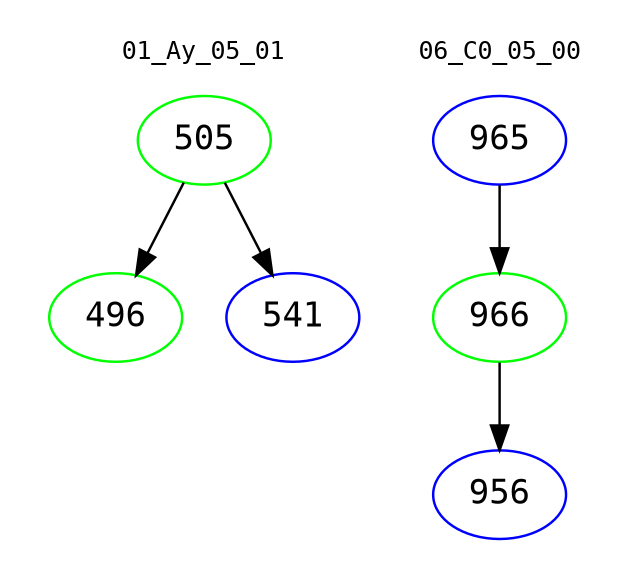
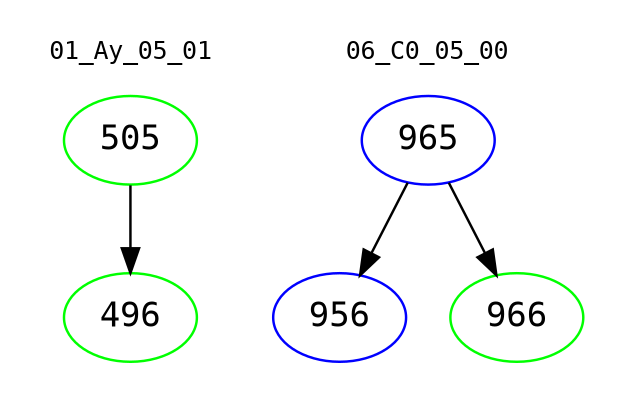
(293, 317) -> none
(500, 394) -> (390, 218)
